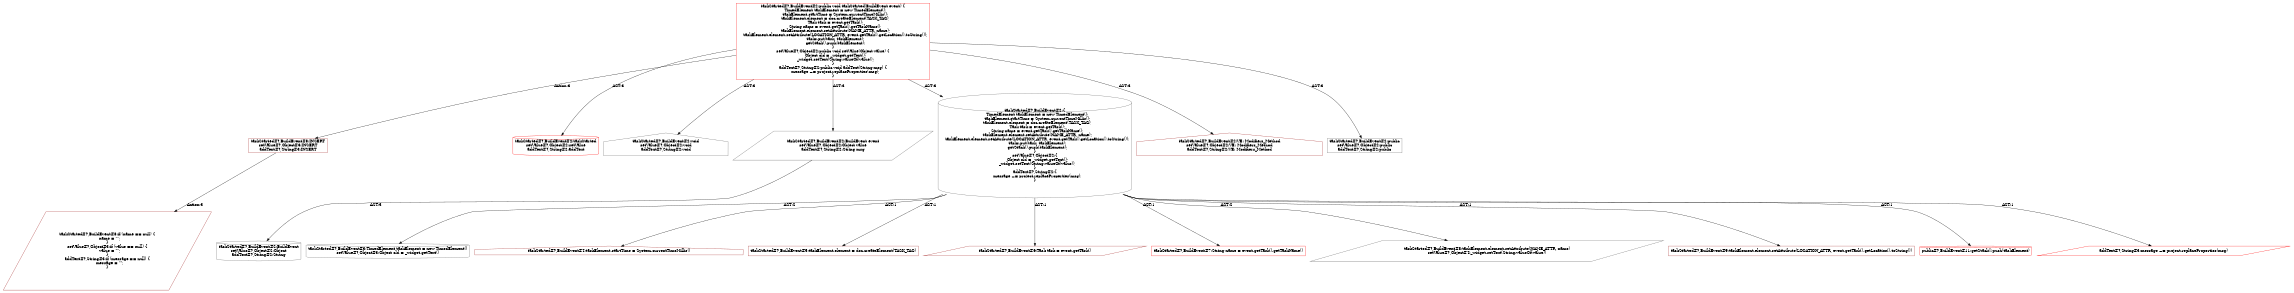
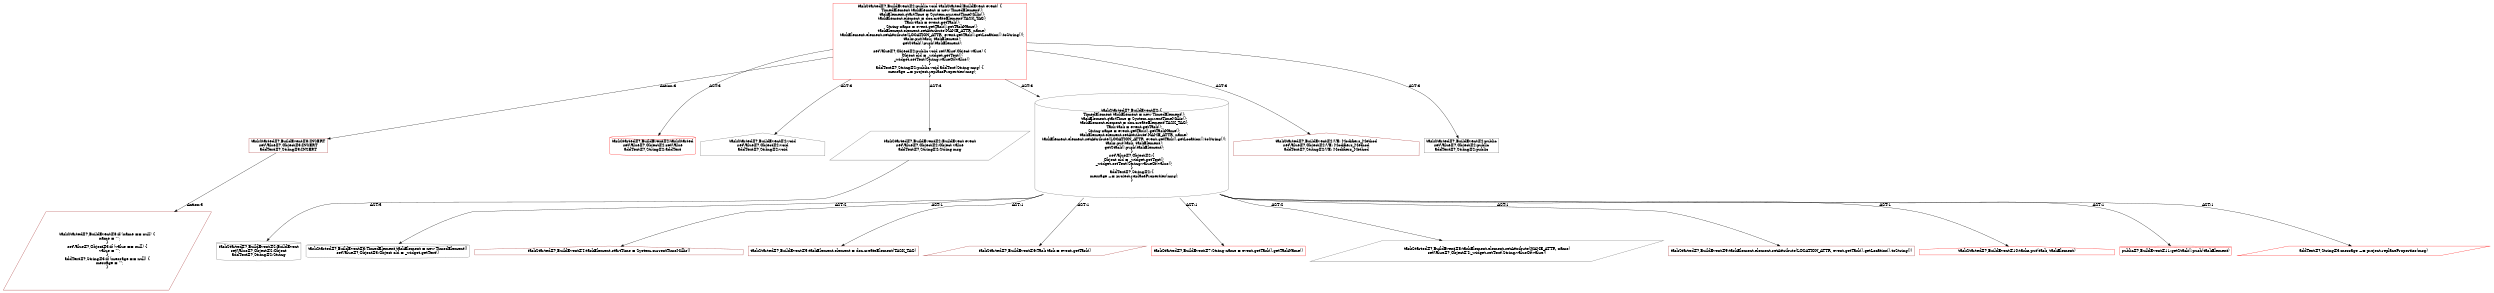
none -> (2017, 251)
